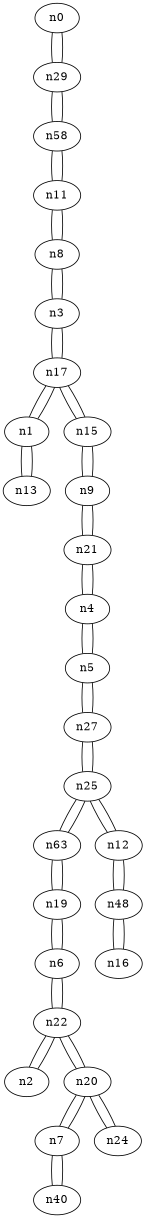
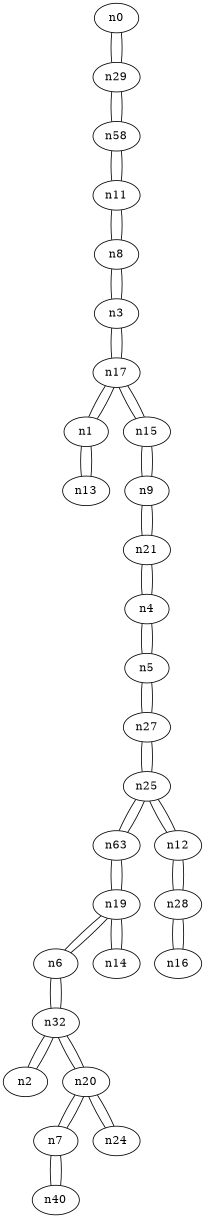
(119, 905) -> (178, 905)
none -> (117, 964)
(57, 1023) -> (56, 1023)
